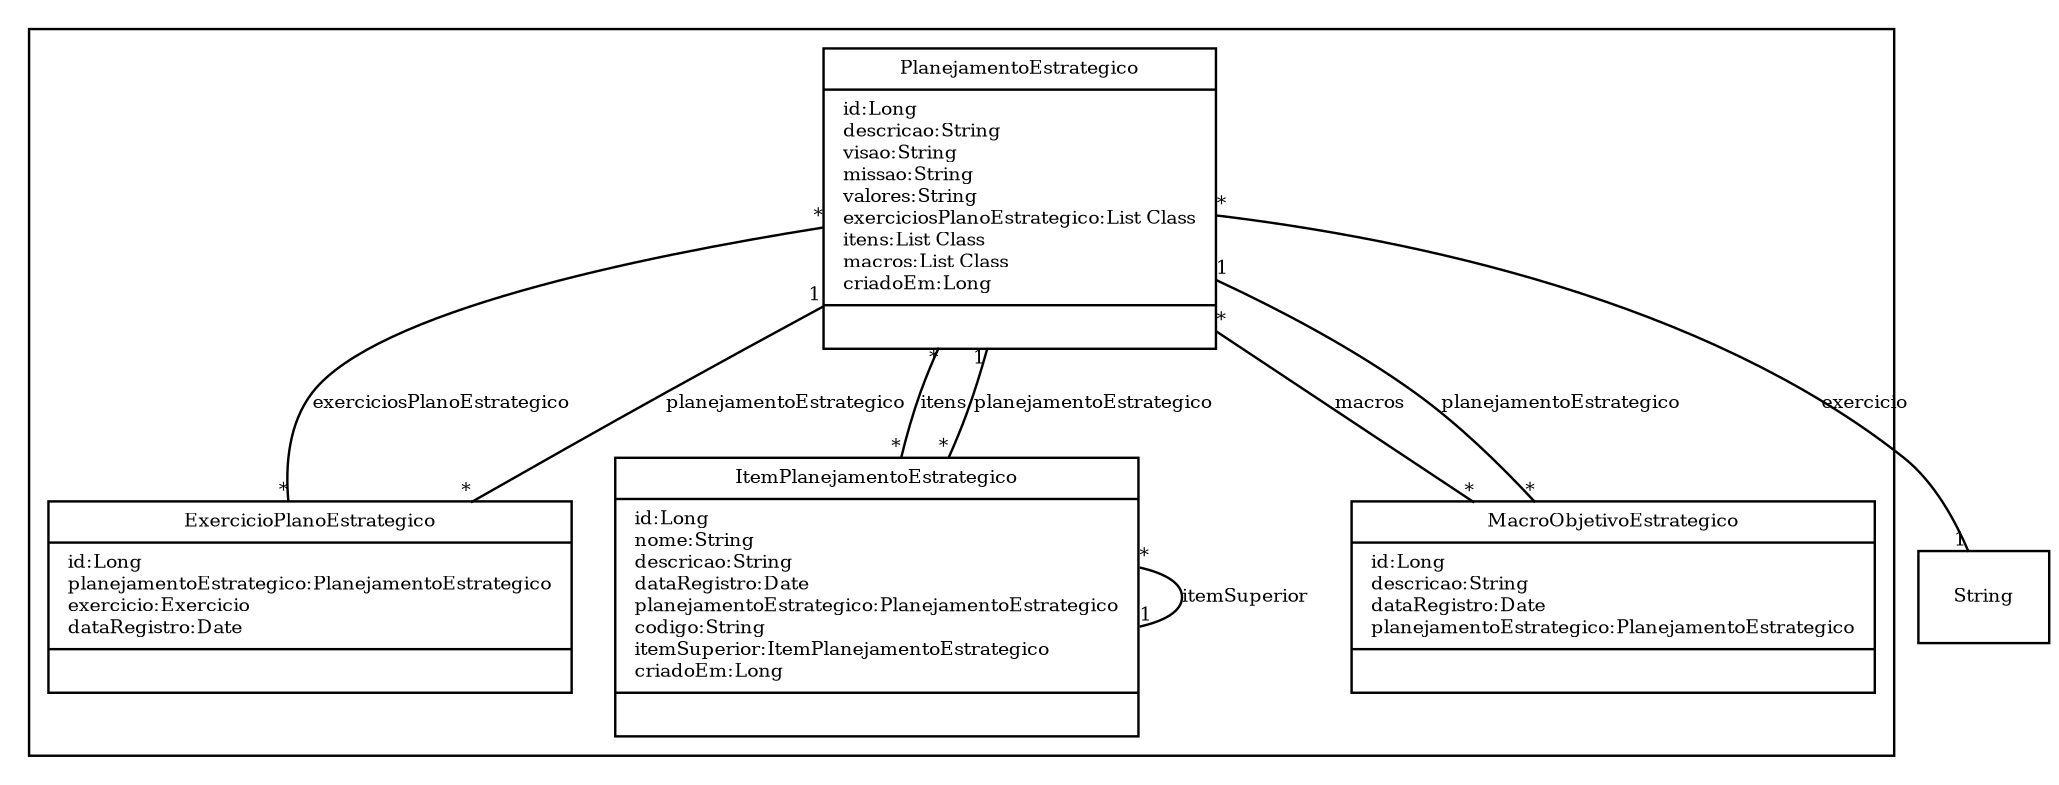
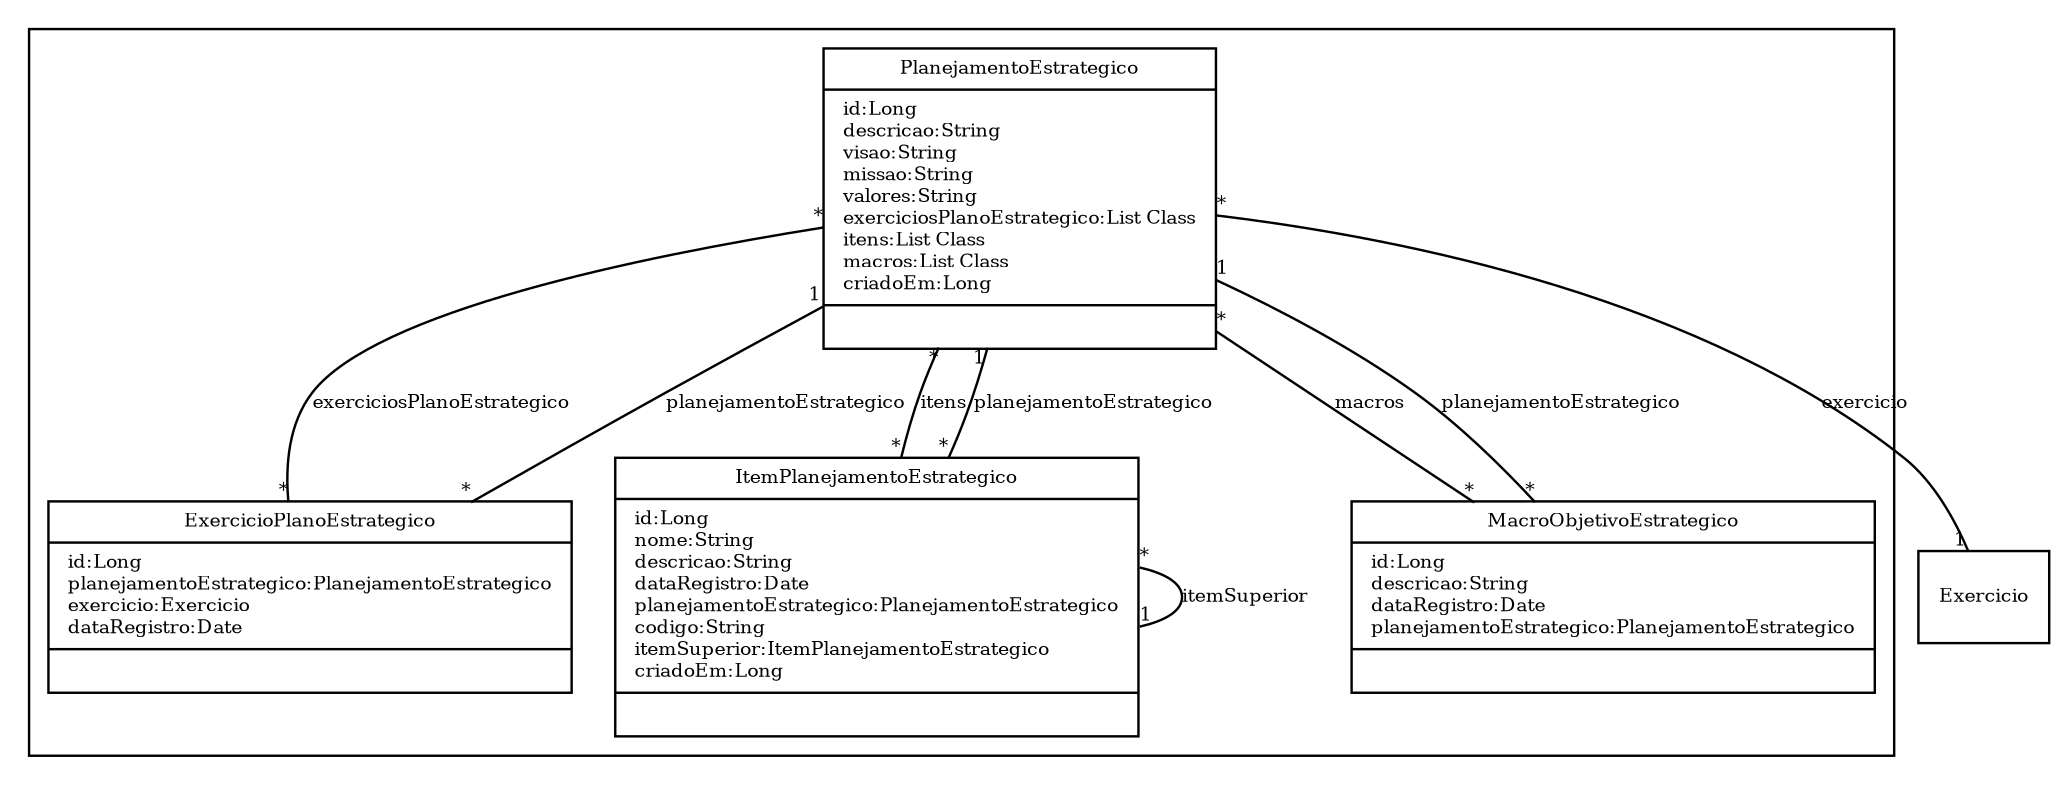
(1984, 597) -> (1984, 597)
